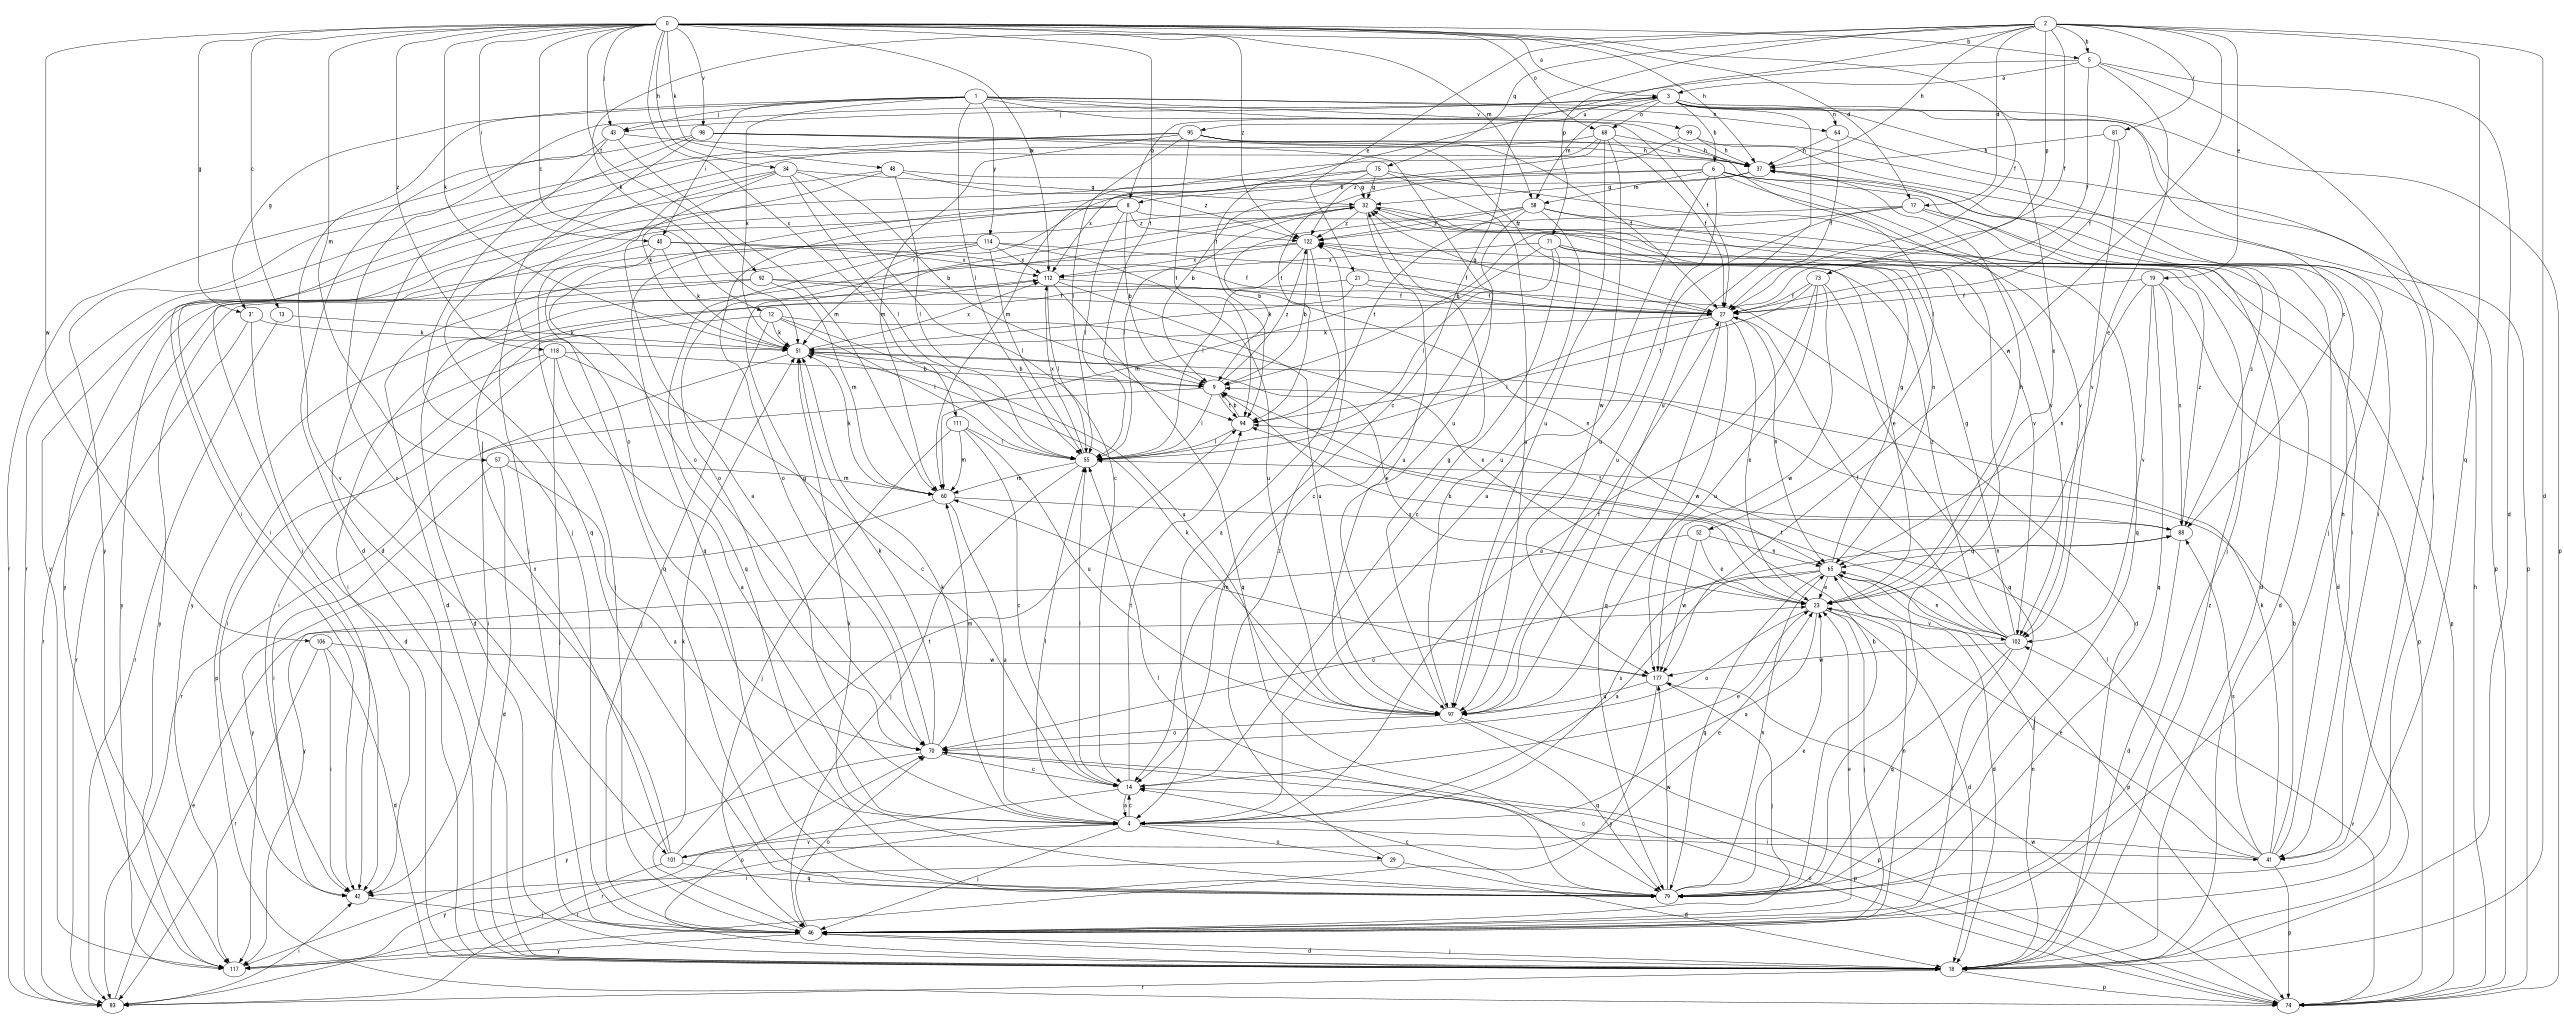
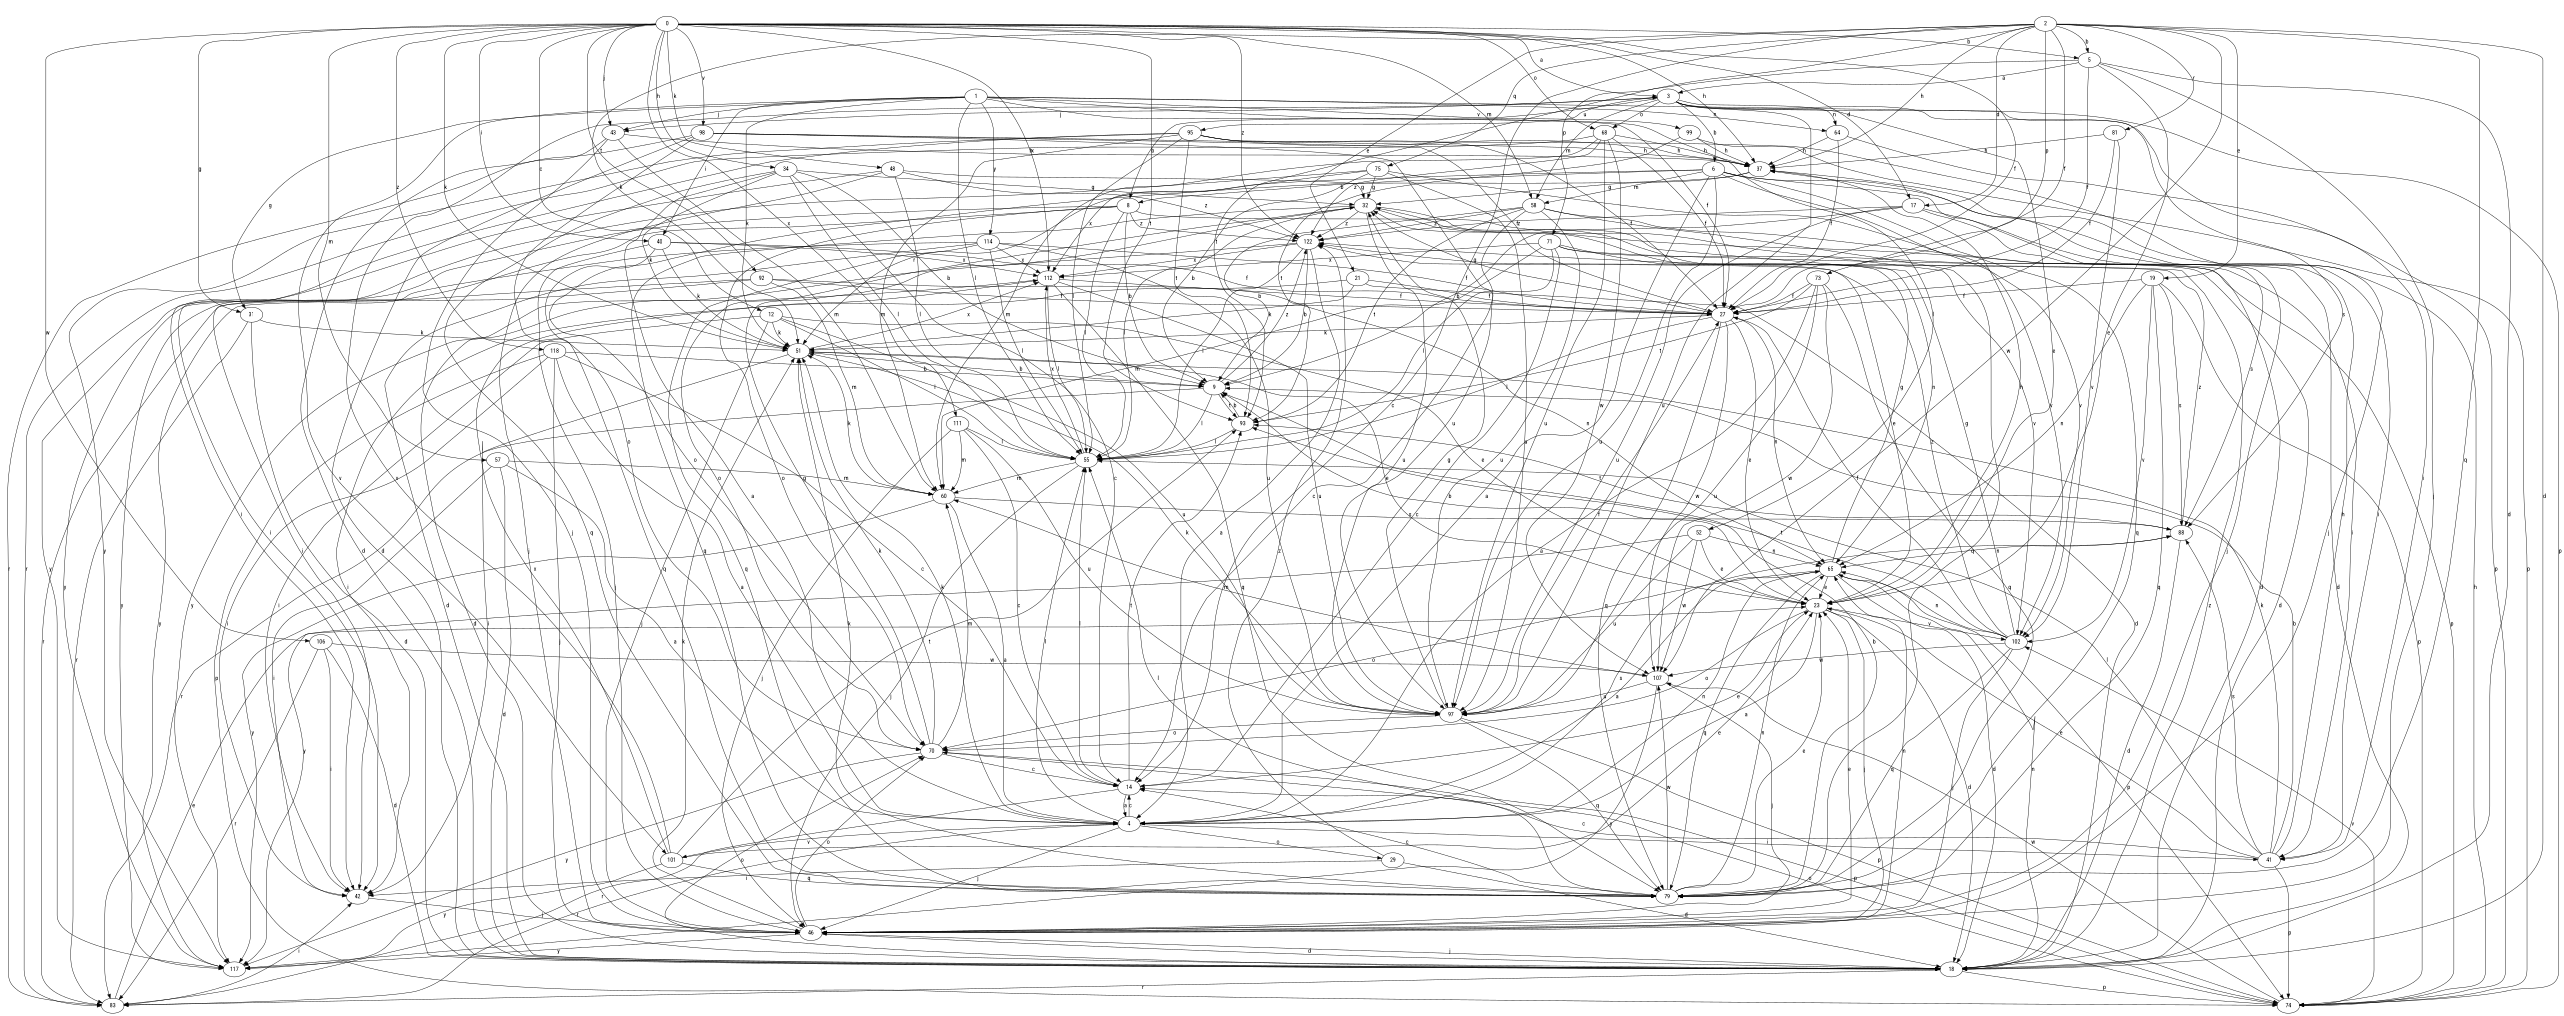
(282, 315) -> none
(1243, 424) -> (1243, 424)
none -> (1585, 651)
(1657, 678) -> (1657, 678)
none -> (1567, 799)
